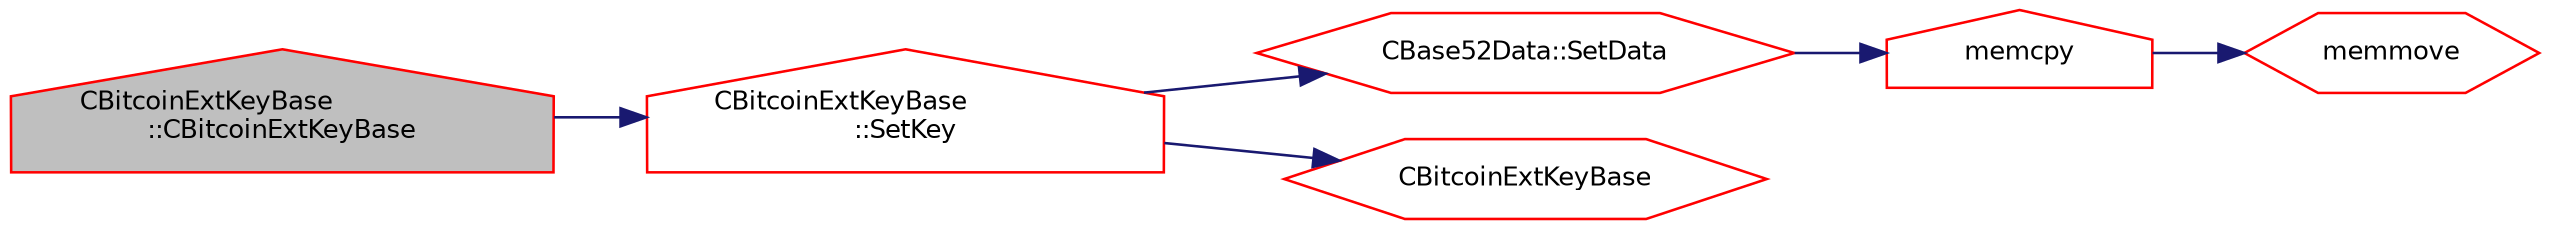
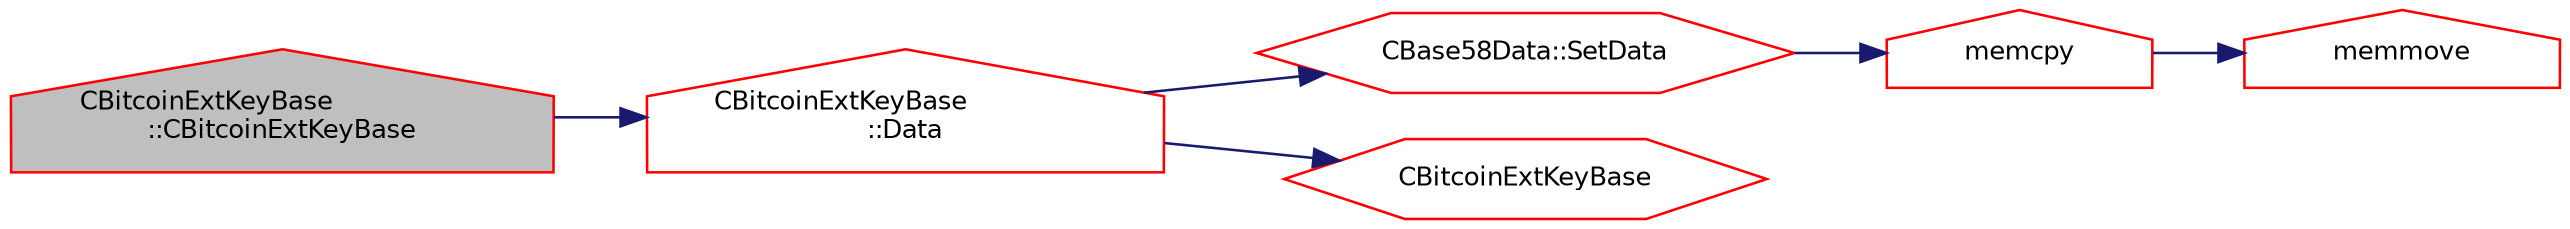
(1525, 53) -> (1525, 53)
(2392, 53) -> (2402, 53)
(905, 117) -> (905, 117)
